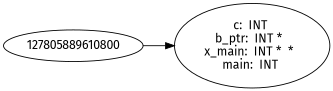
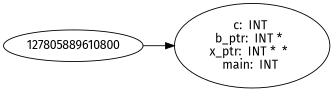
(252, 46) -> (252, 46)
